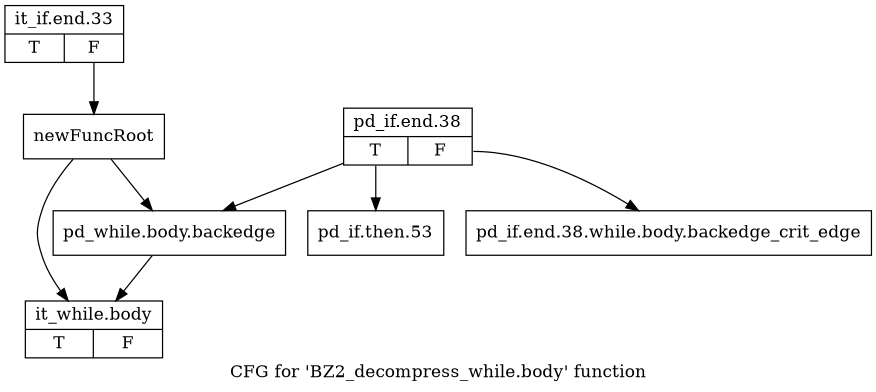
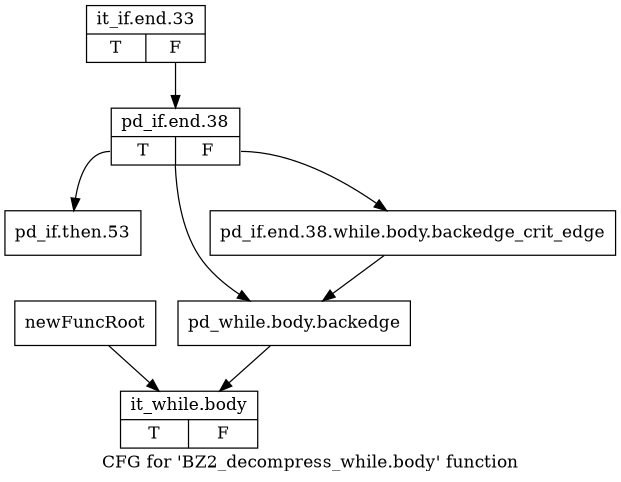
(94, 82) -> (176, 79)
(128, 180) -> (358, 275)
